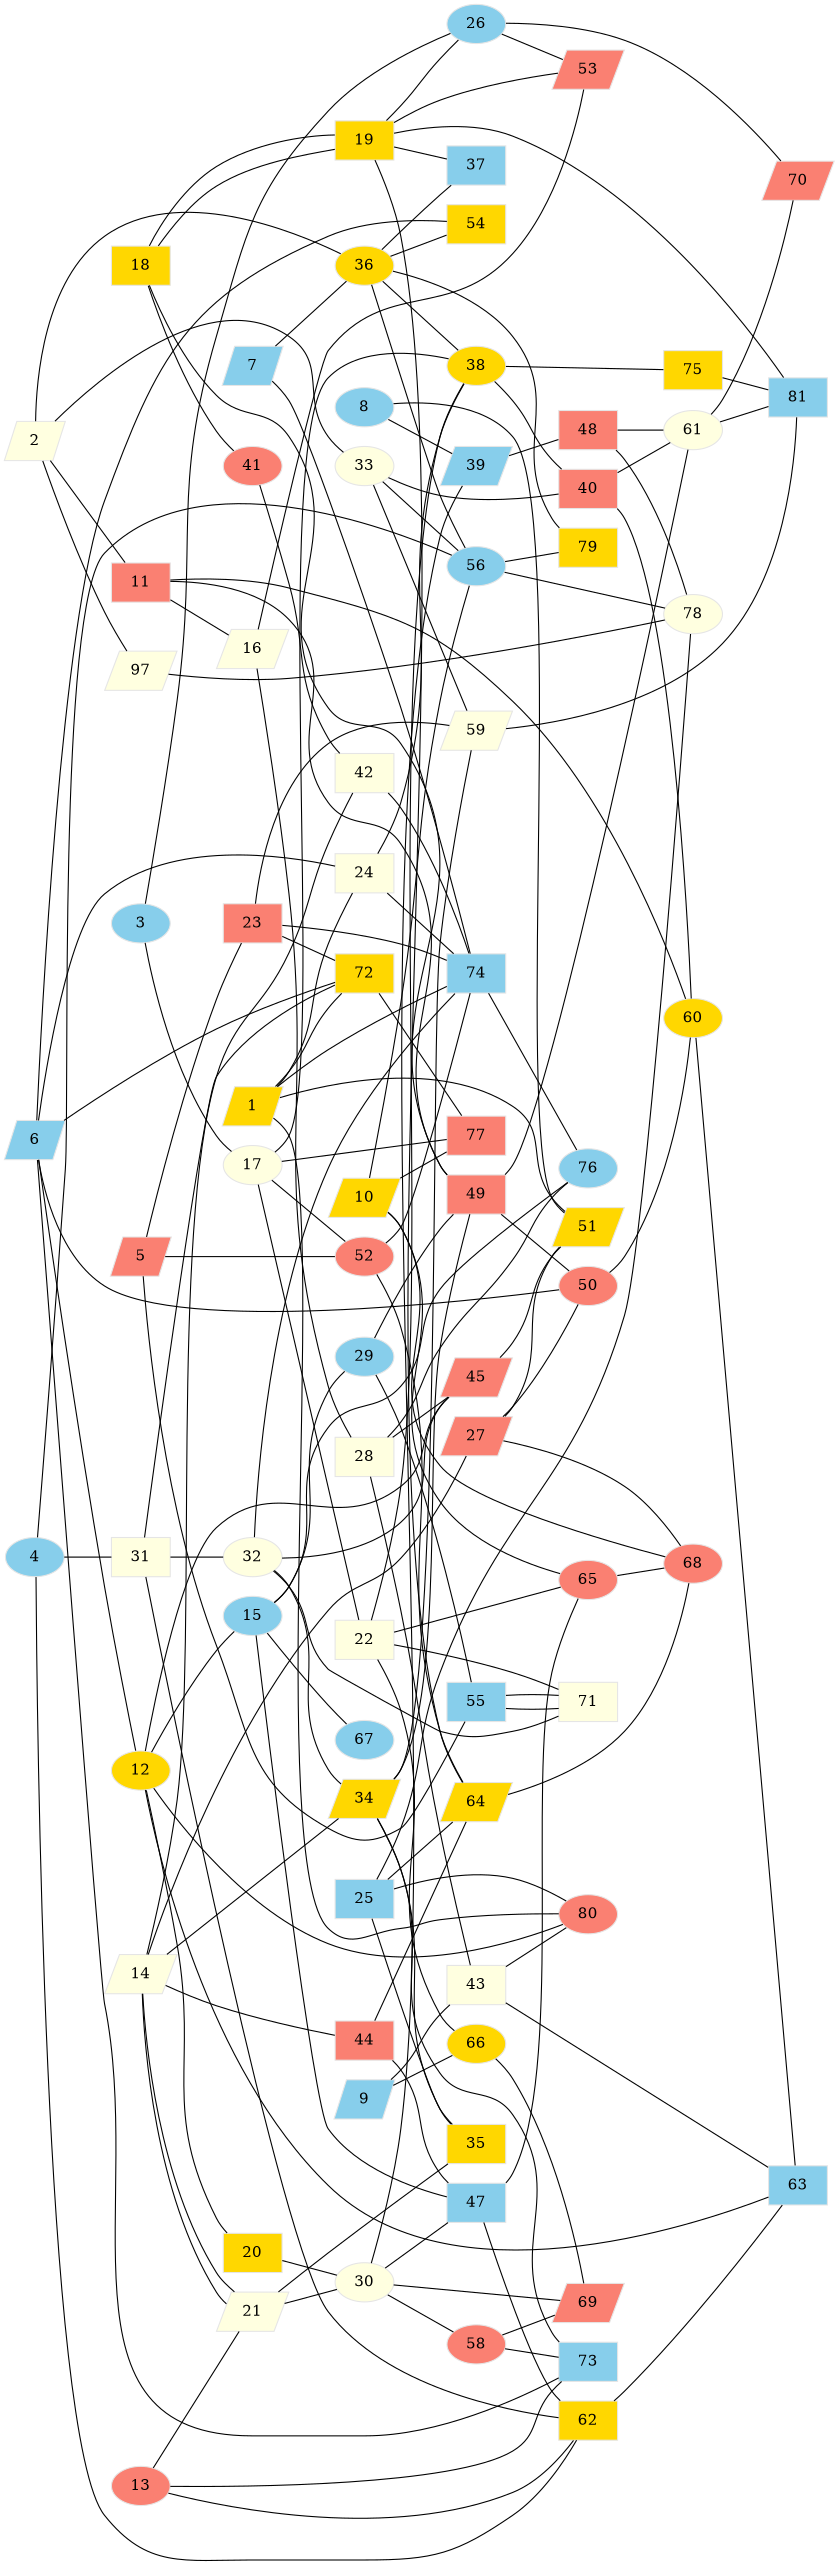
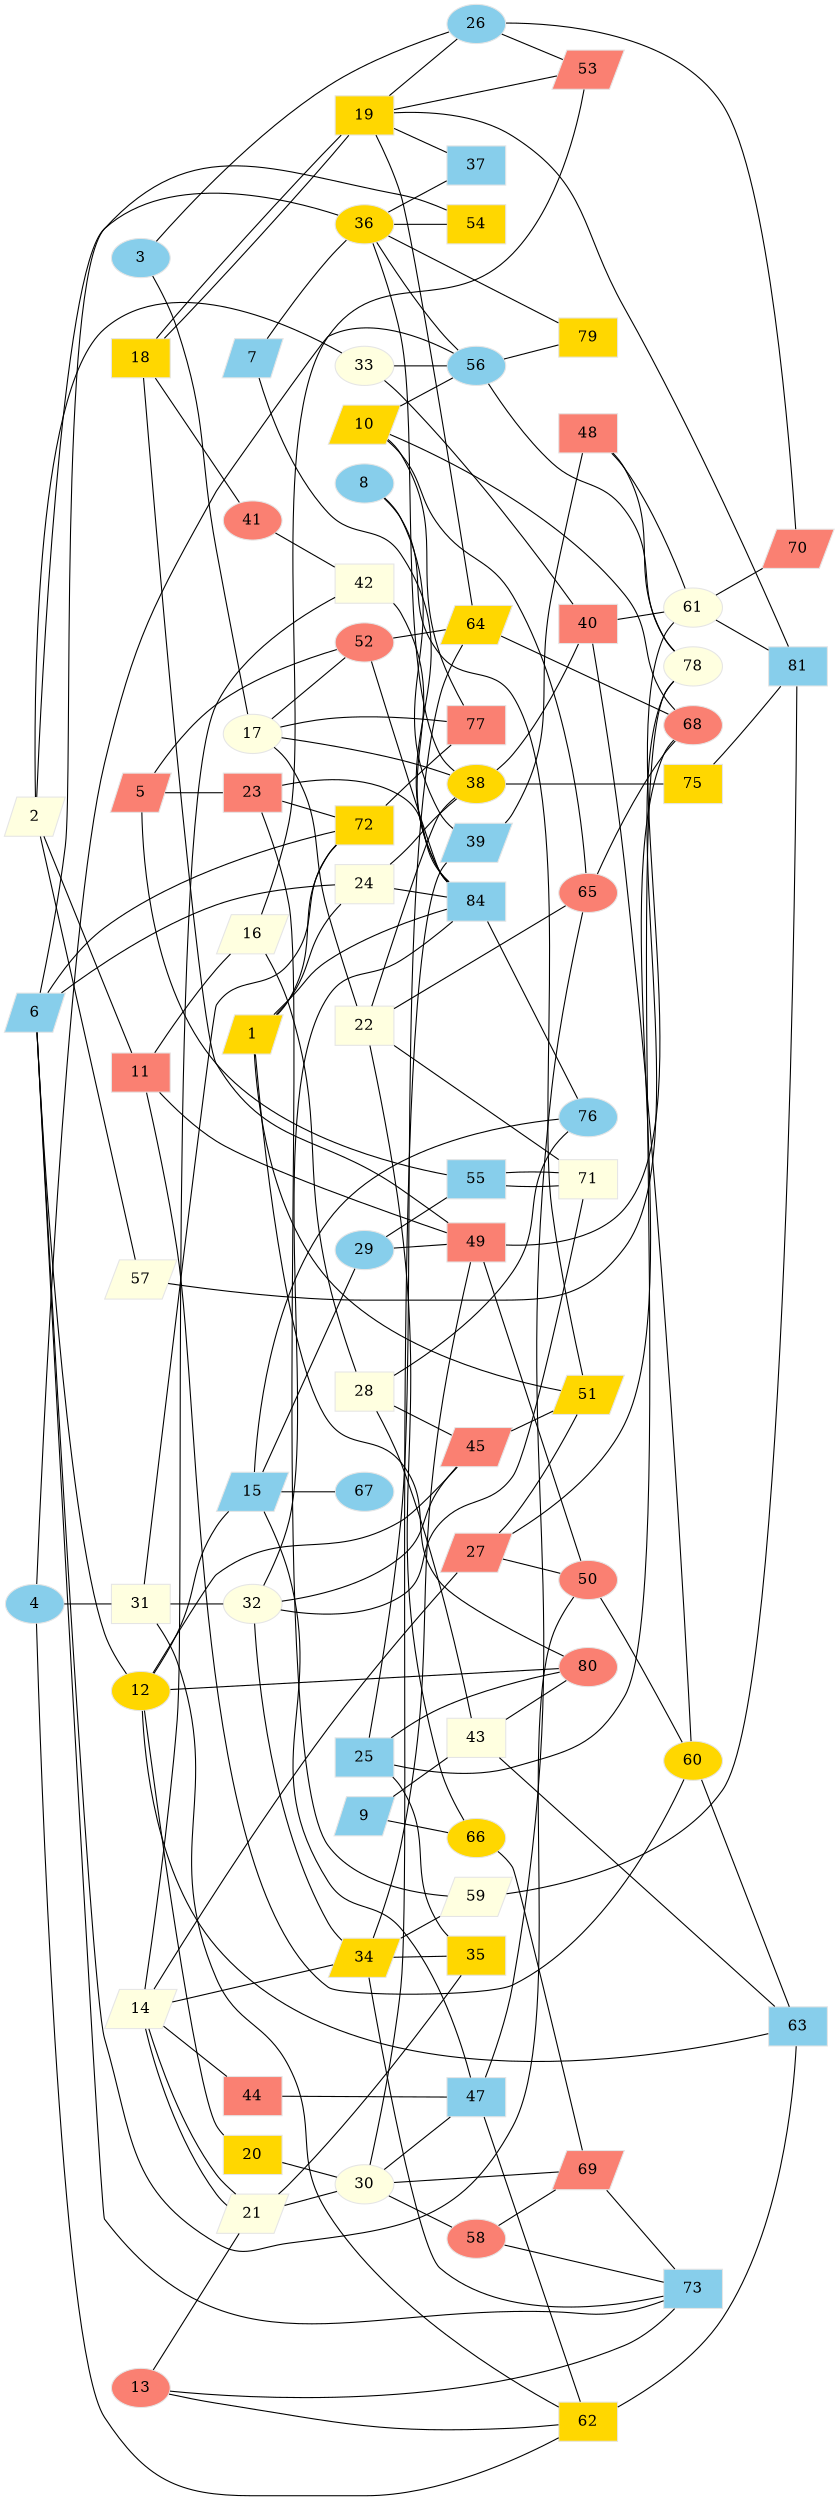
(411, 575) -> none
(141, 671) -> (141, 1279)
(476, 973) -> (476, 902)
(253, 1616) -> (253, 1492)
(423, 1916) -> none
none -> (641, 2230)
